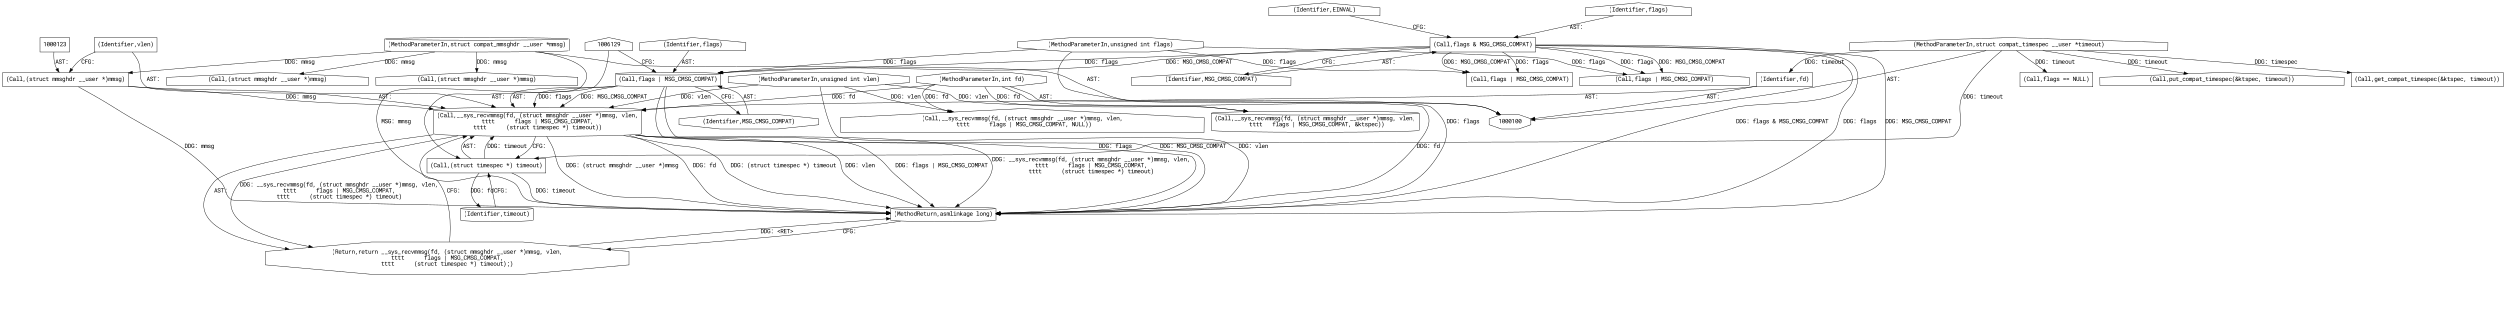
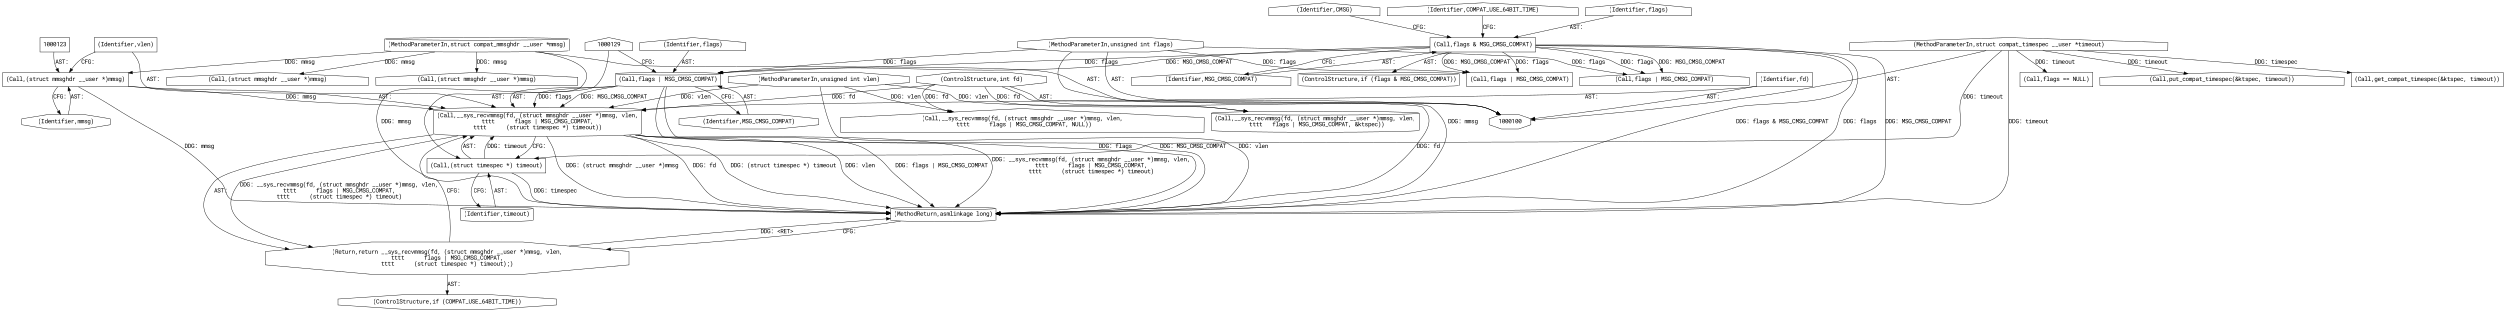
(1324, 10) -> (1324, 10)
none -> (1483, 10)
(609, 45) -> (609, 45)
(1852, 53) -> (1861, 200)
(982, 80) -> (982, 80)
none -> (1379, 80)
none -> (1285, 104)
none -> (66, 122)
(396, 122) -> (396, 122)
(1463, 122) -> (1463, 122)
(482, 191) -> (482, 191)
(502, 191) -> (502, 191)
(556, 191) -> (556, 191)
none -> (447, 302)
